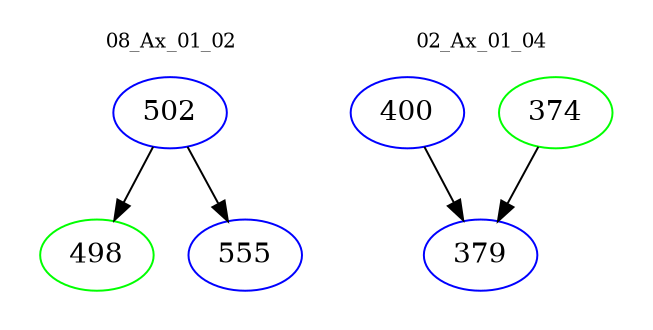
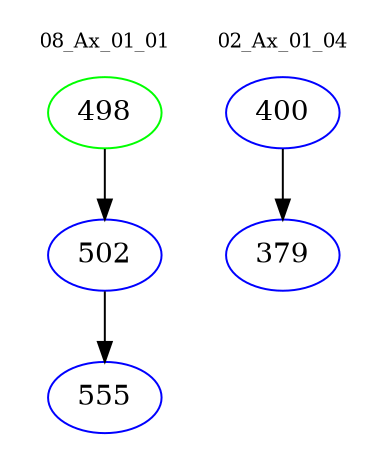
(171, 43) -> (105, 43)
(556, 113) -> none
(138, 175) -> (105, 174)
